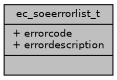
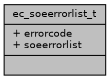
(59, 45) -> (47, 45)
